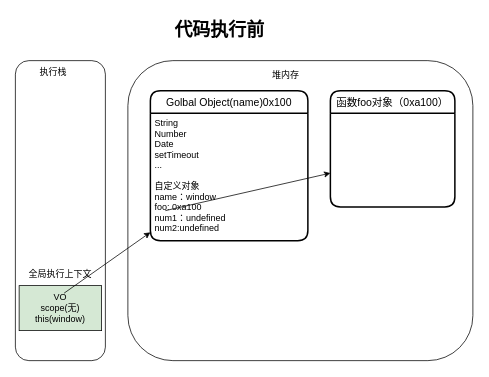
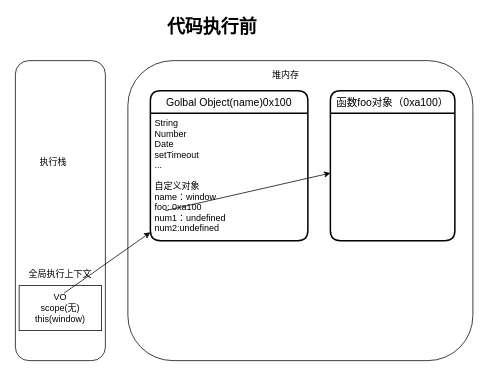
(220, 30) -> (212, 27)
(53, 72) -> (53, 162)
(393, 149) -> (393, 165)
(60, 308) -> (60, 308)
